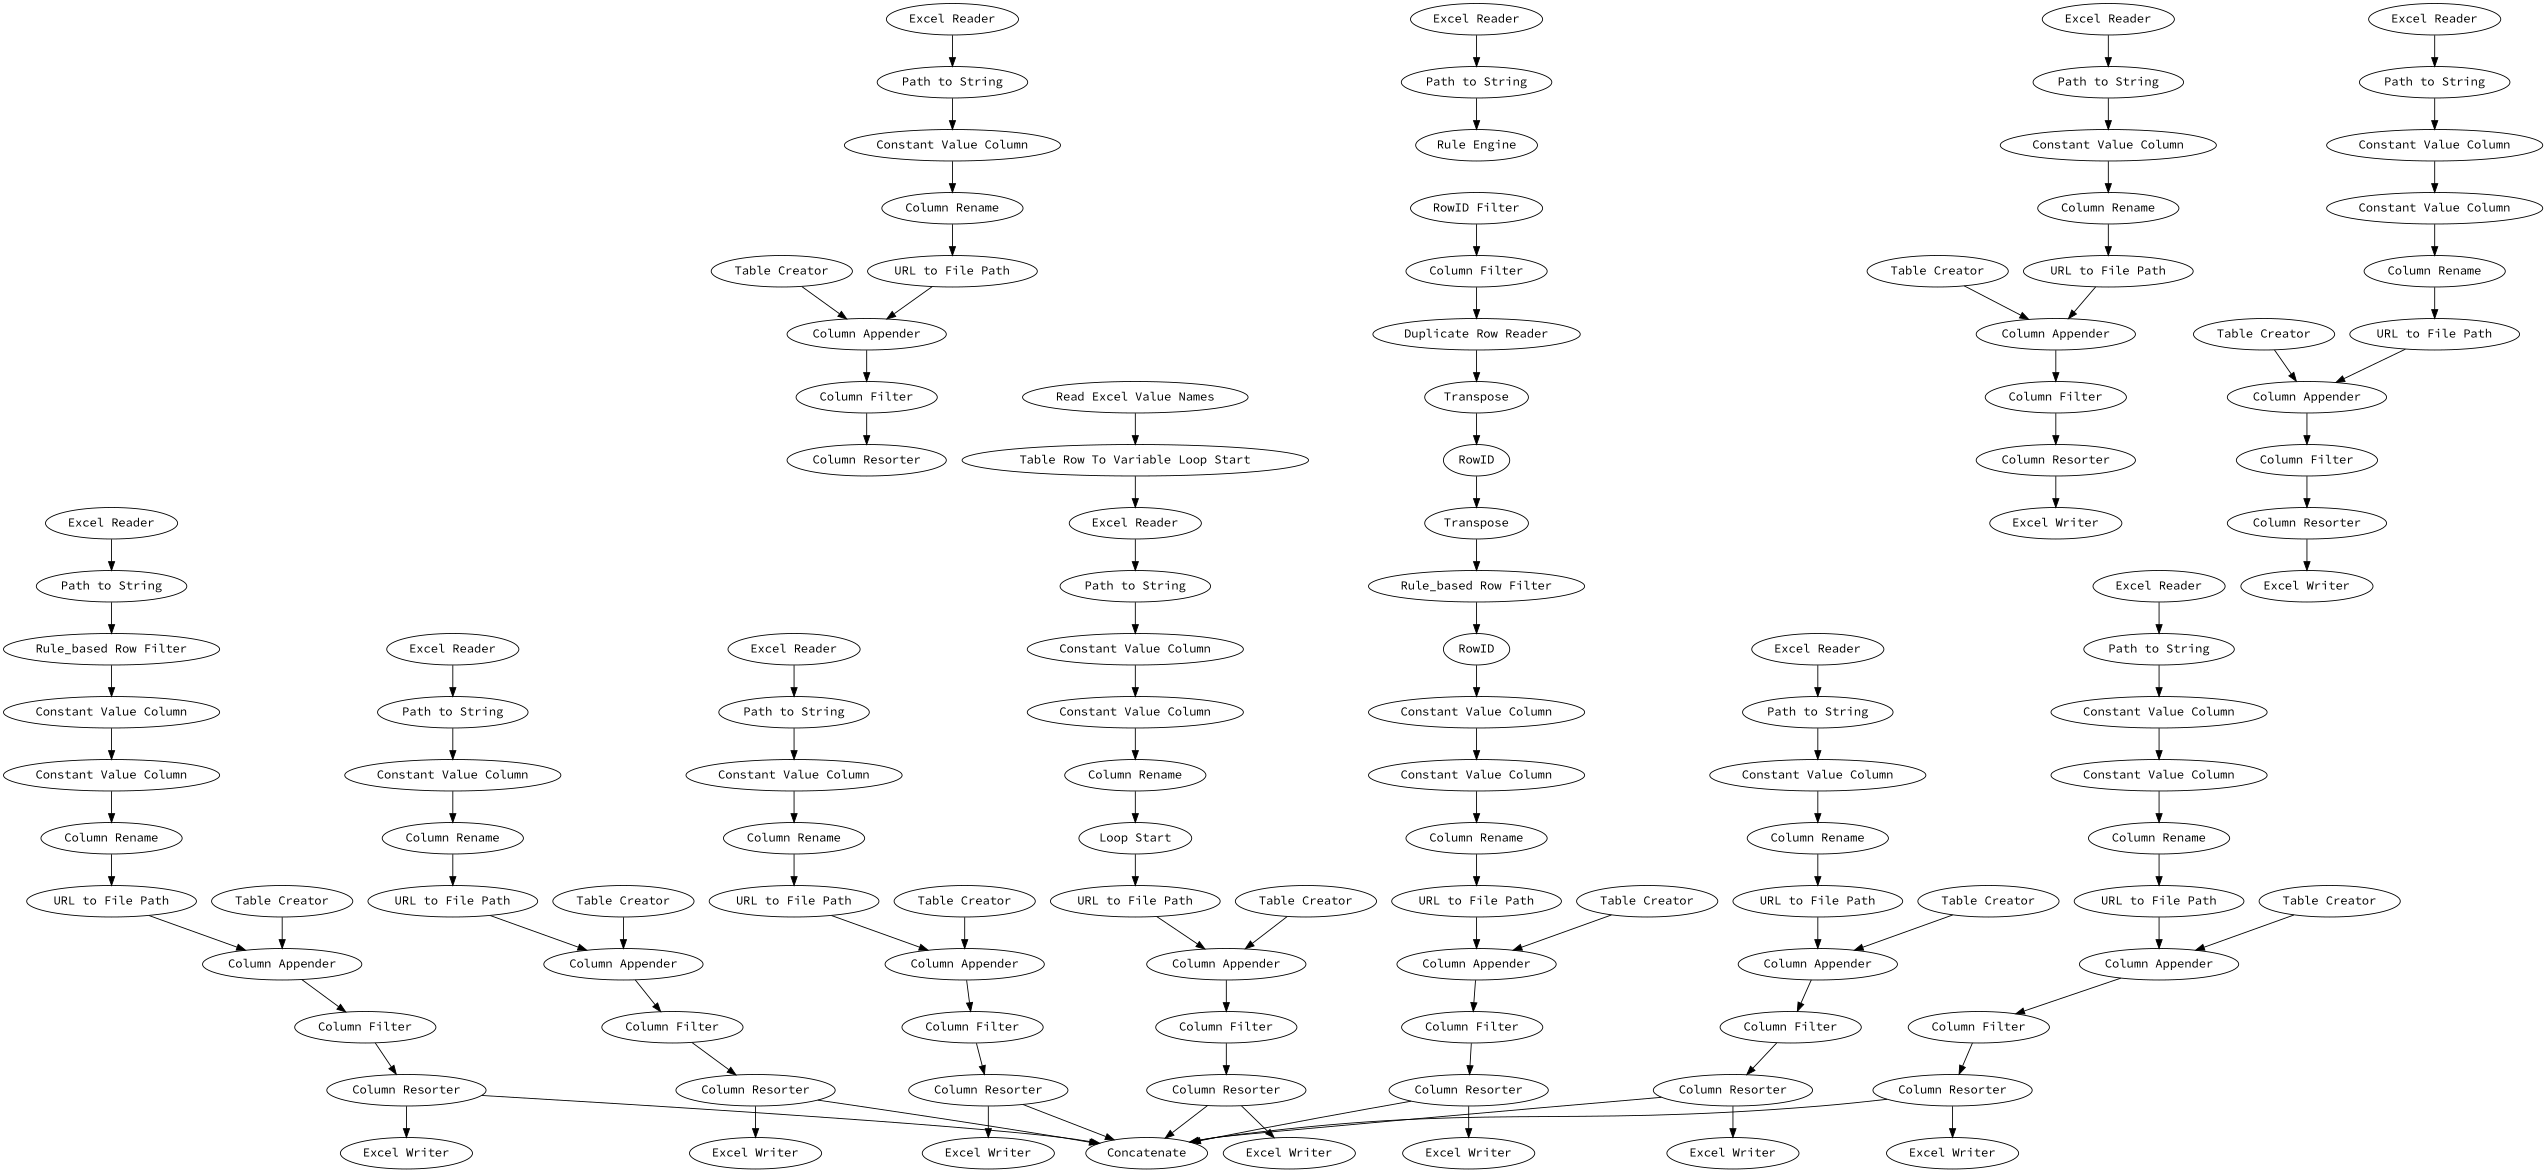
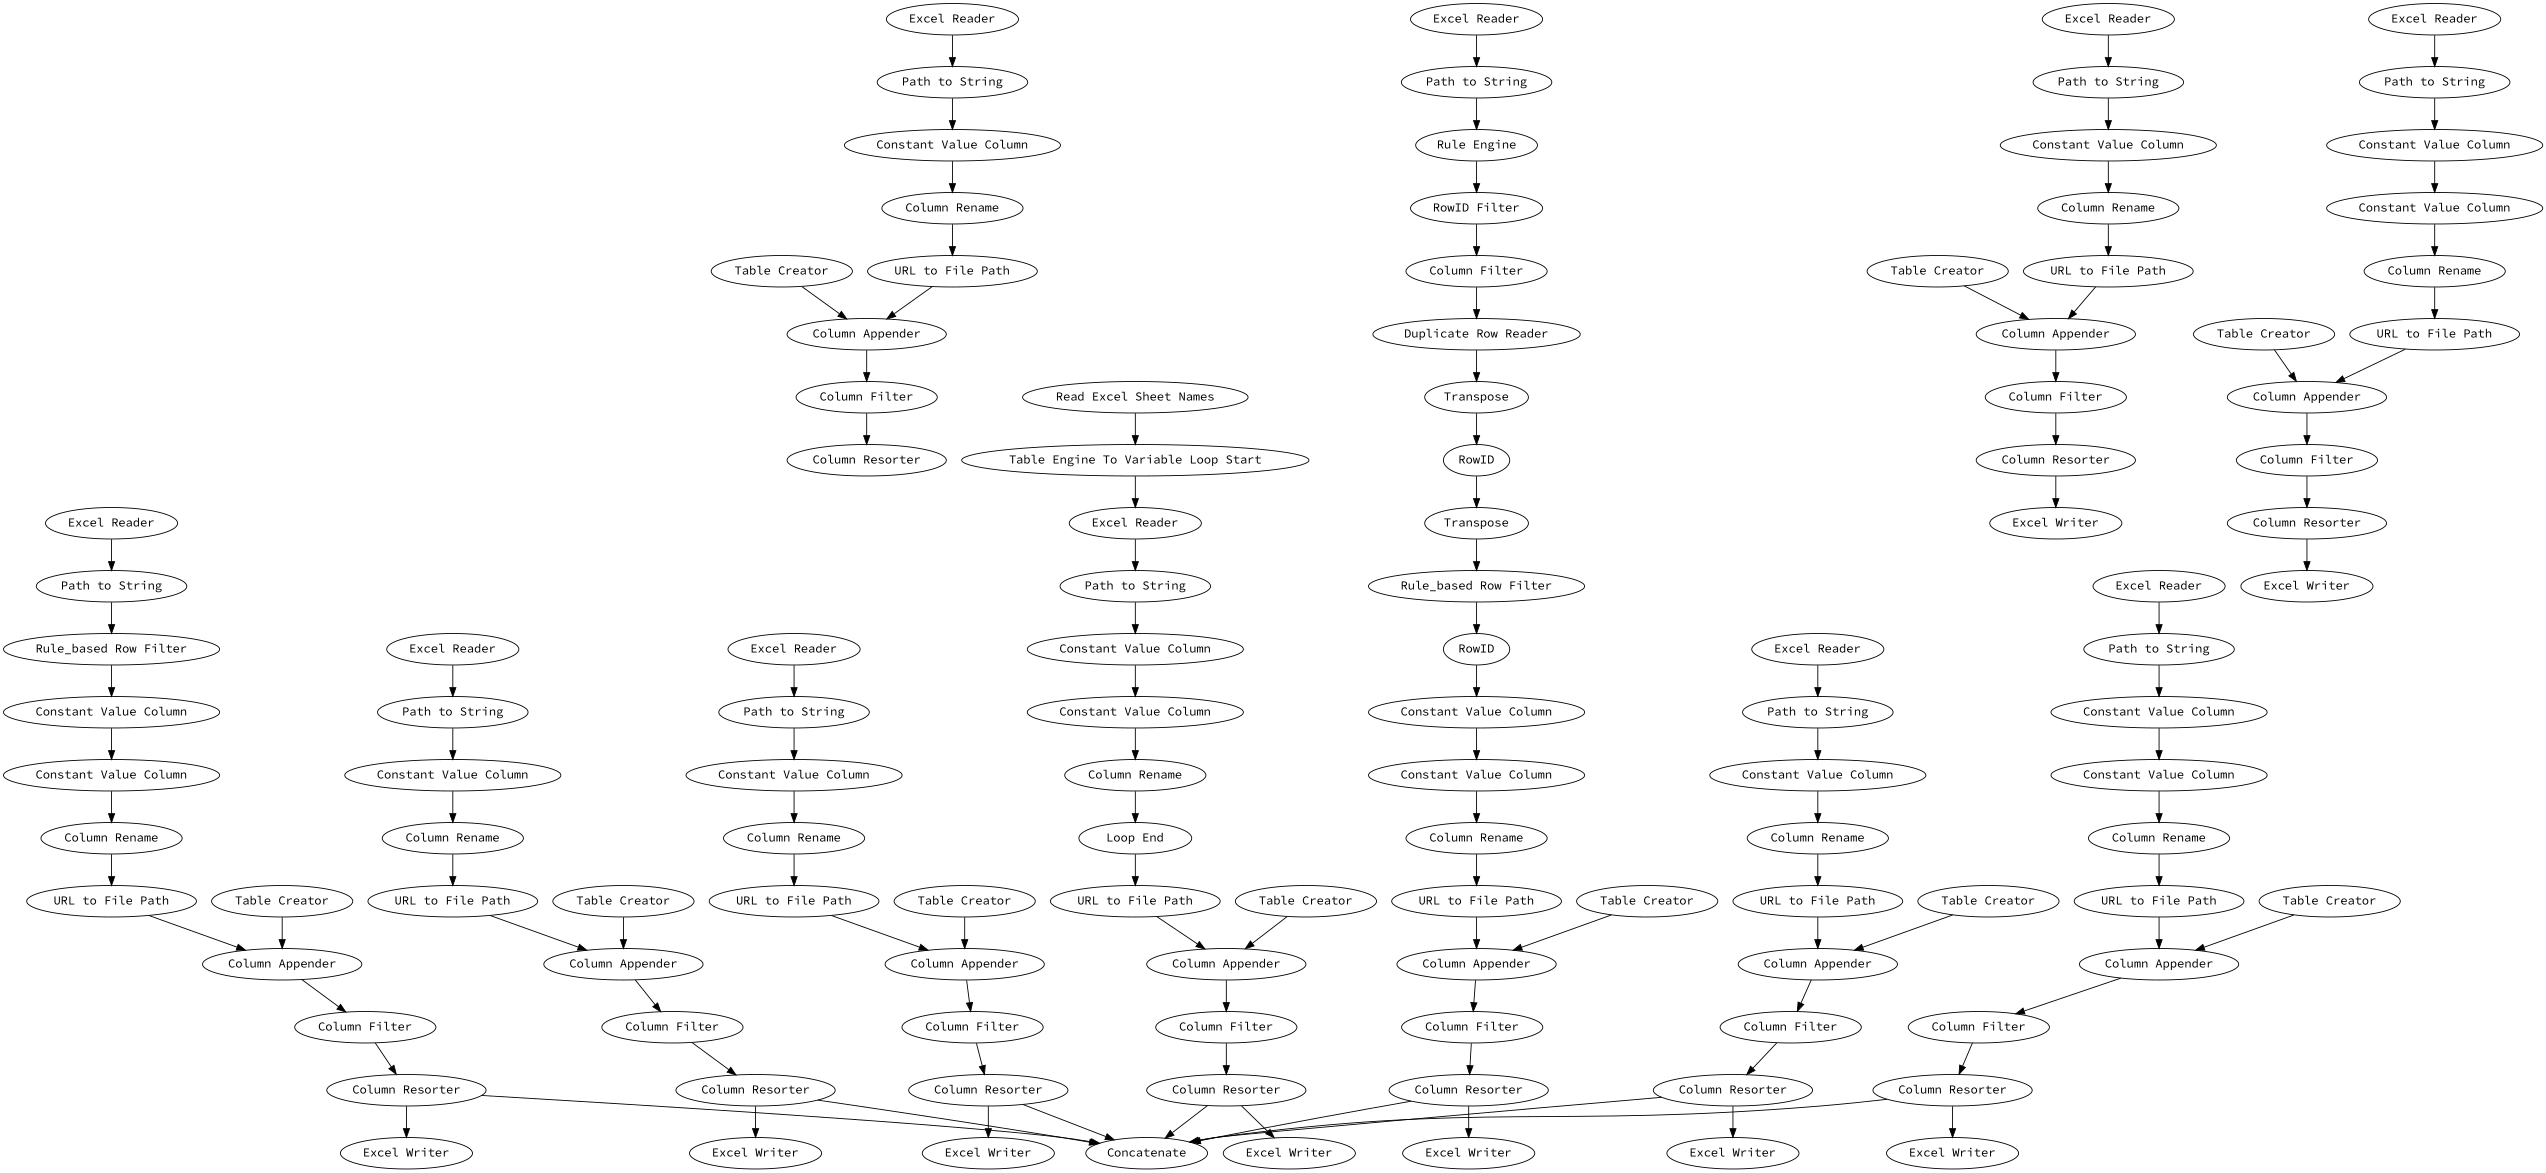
none -> (1477, 172)
(1135, 397) -> (1135, 397)
(1135, 460) -> (1135, 460)
(1135, 838) -> (1135, 838)
